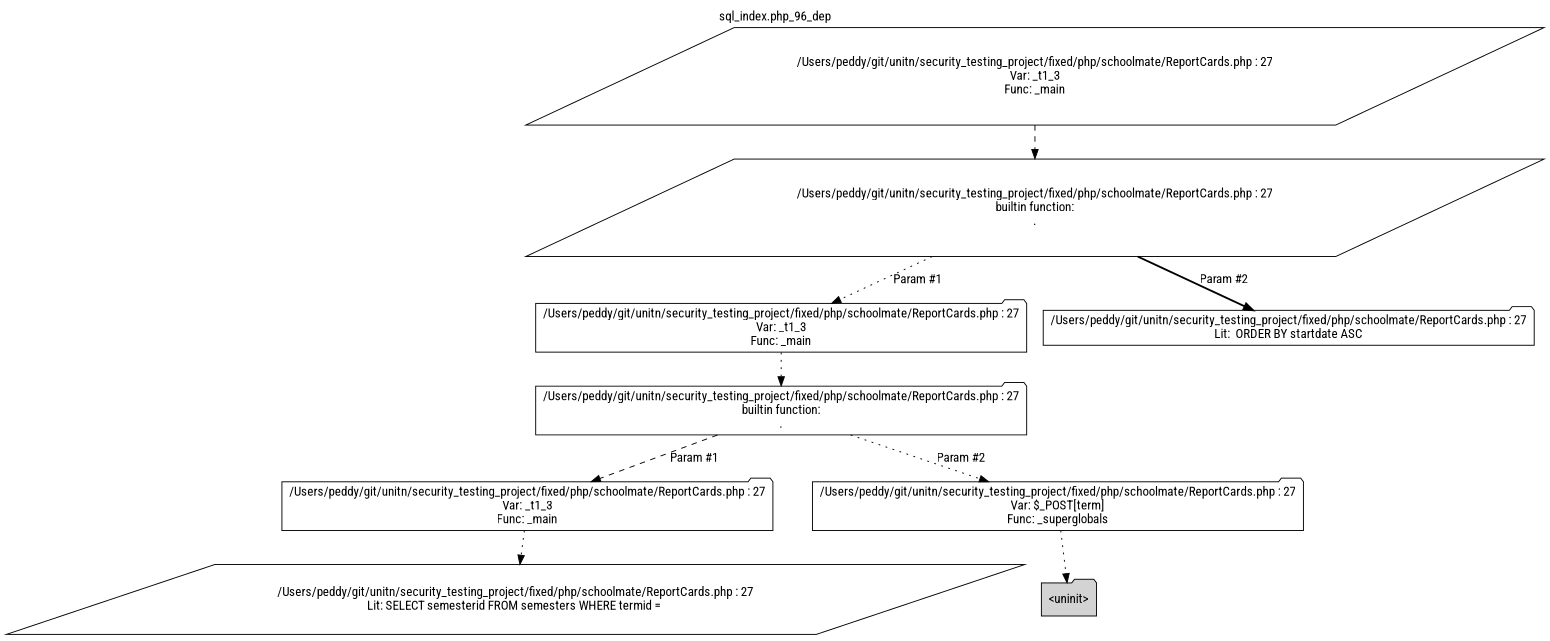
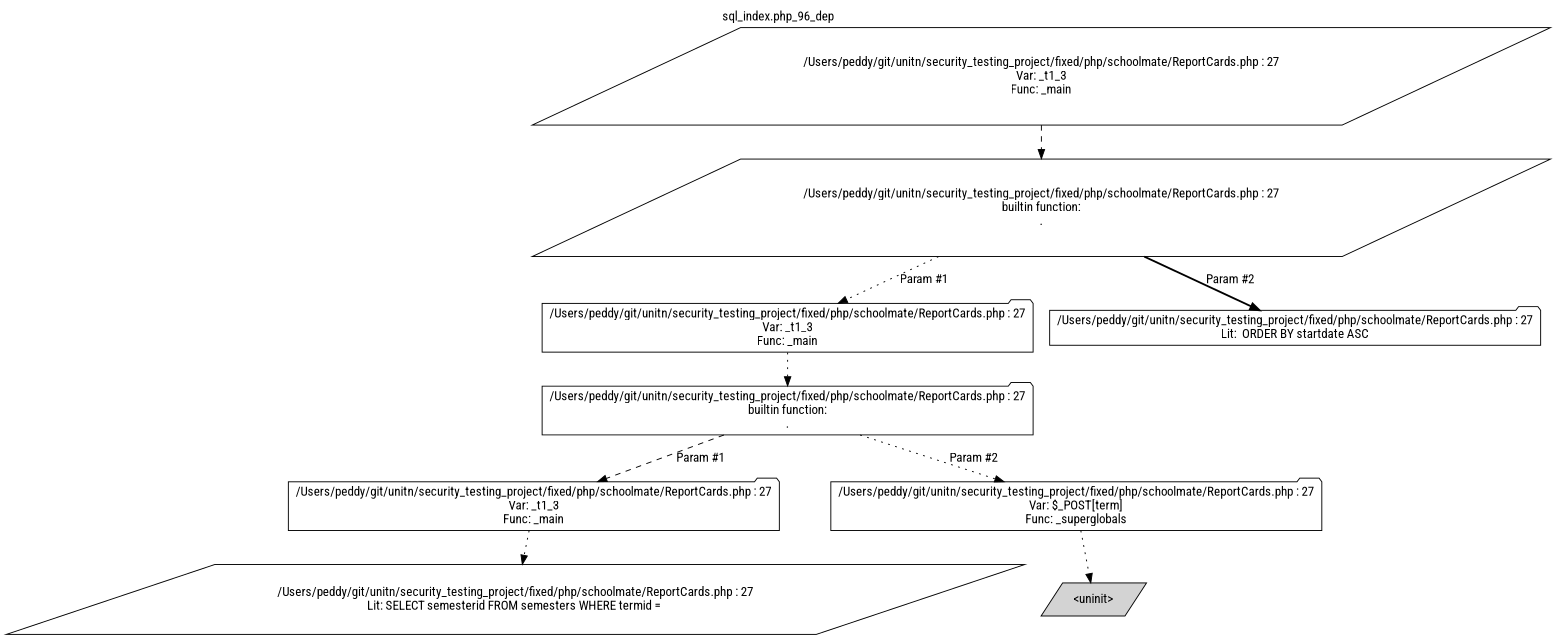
(1069, 599) -> (1094, 599)
